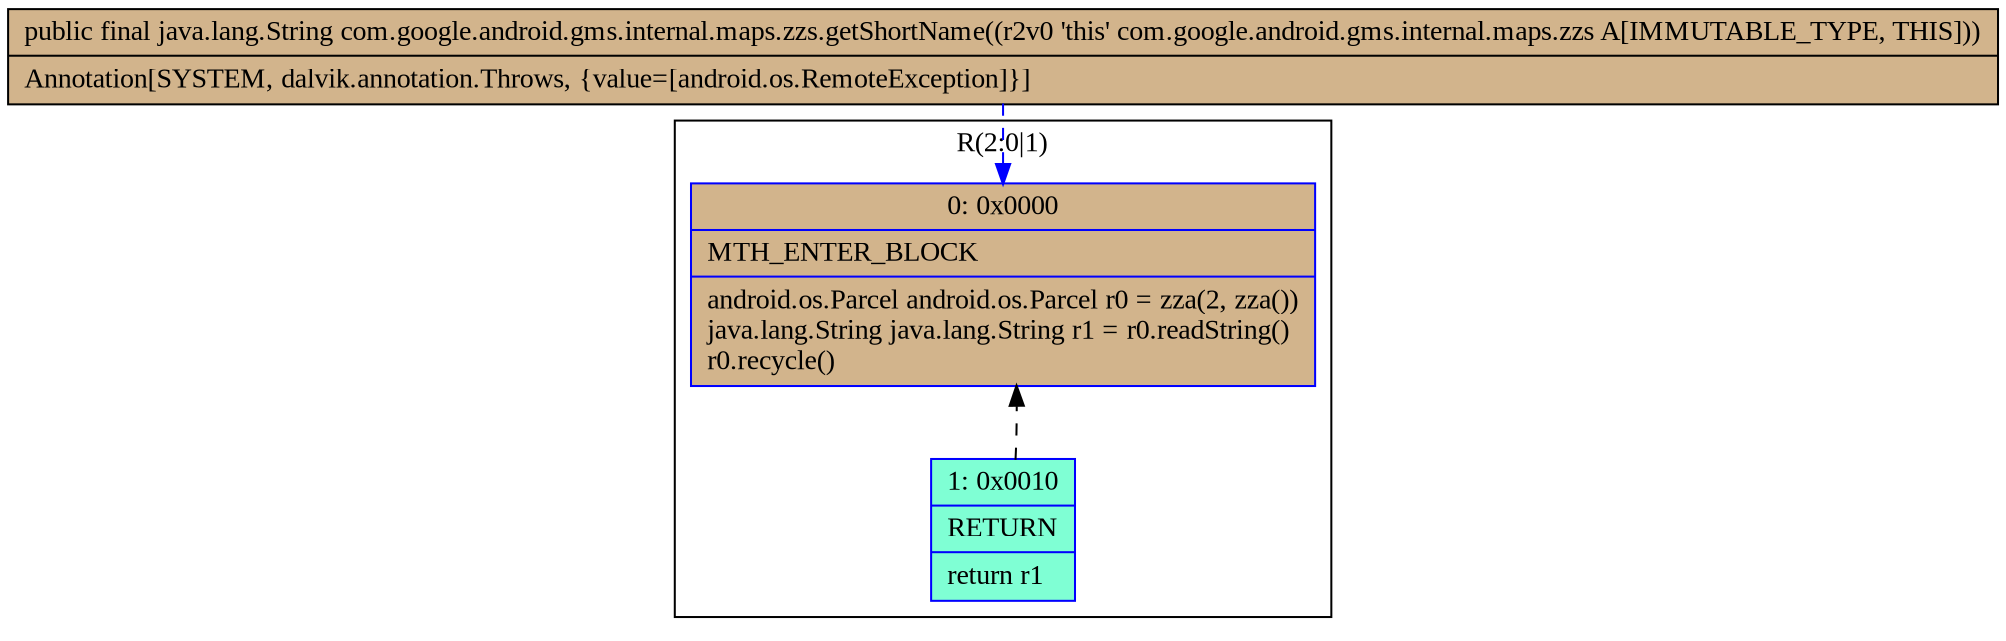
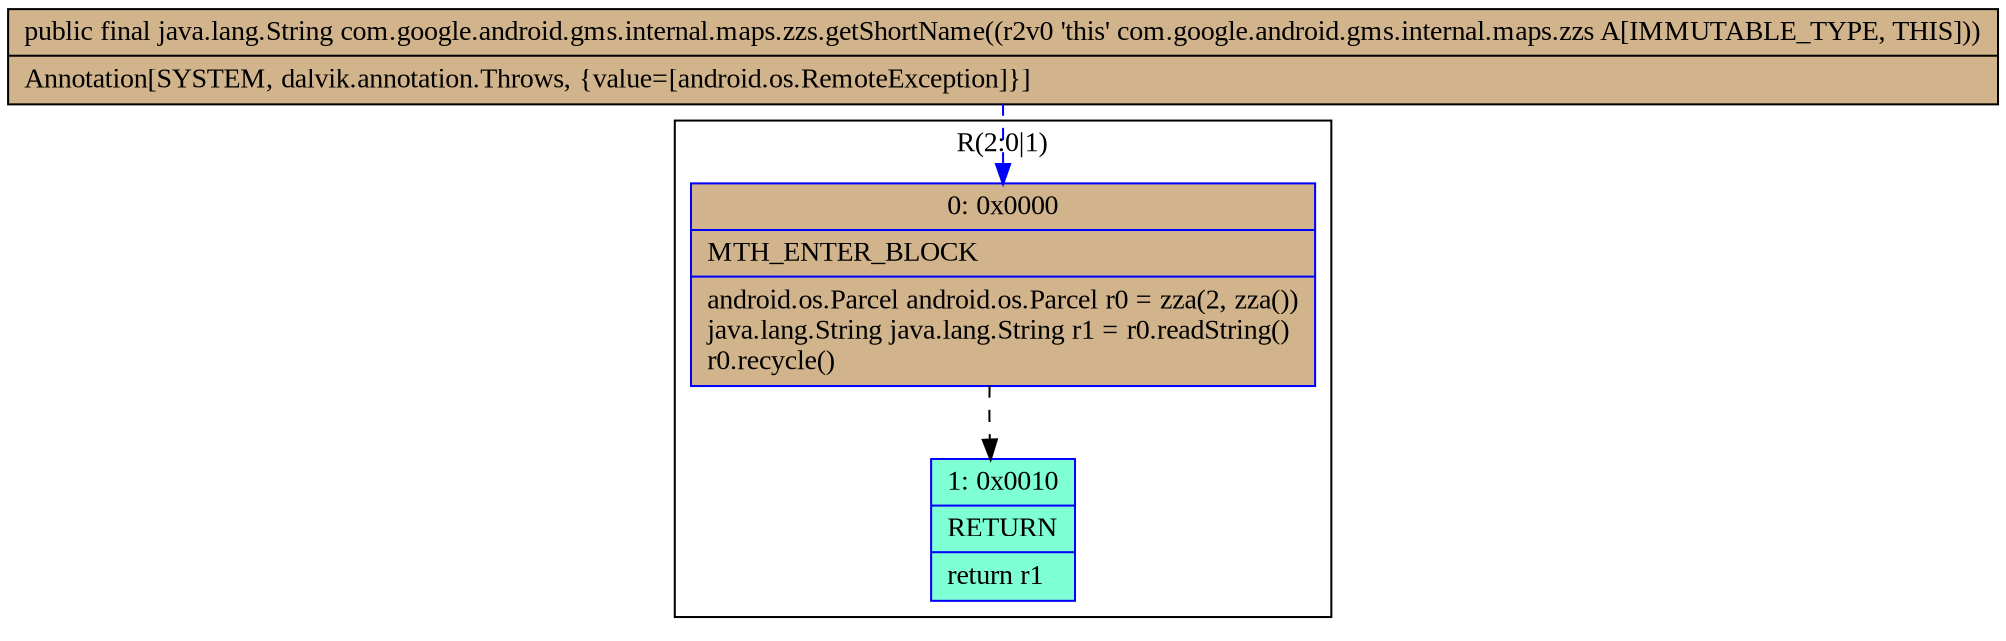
(1016, 433) -> (989, 412)
